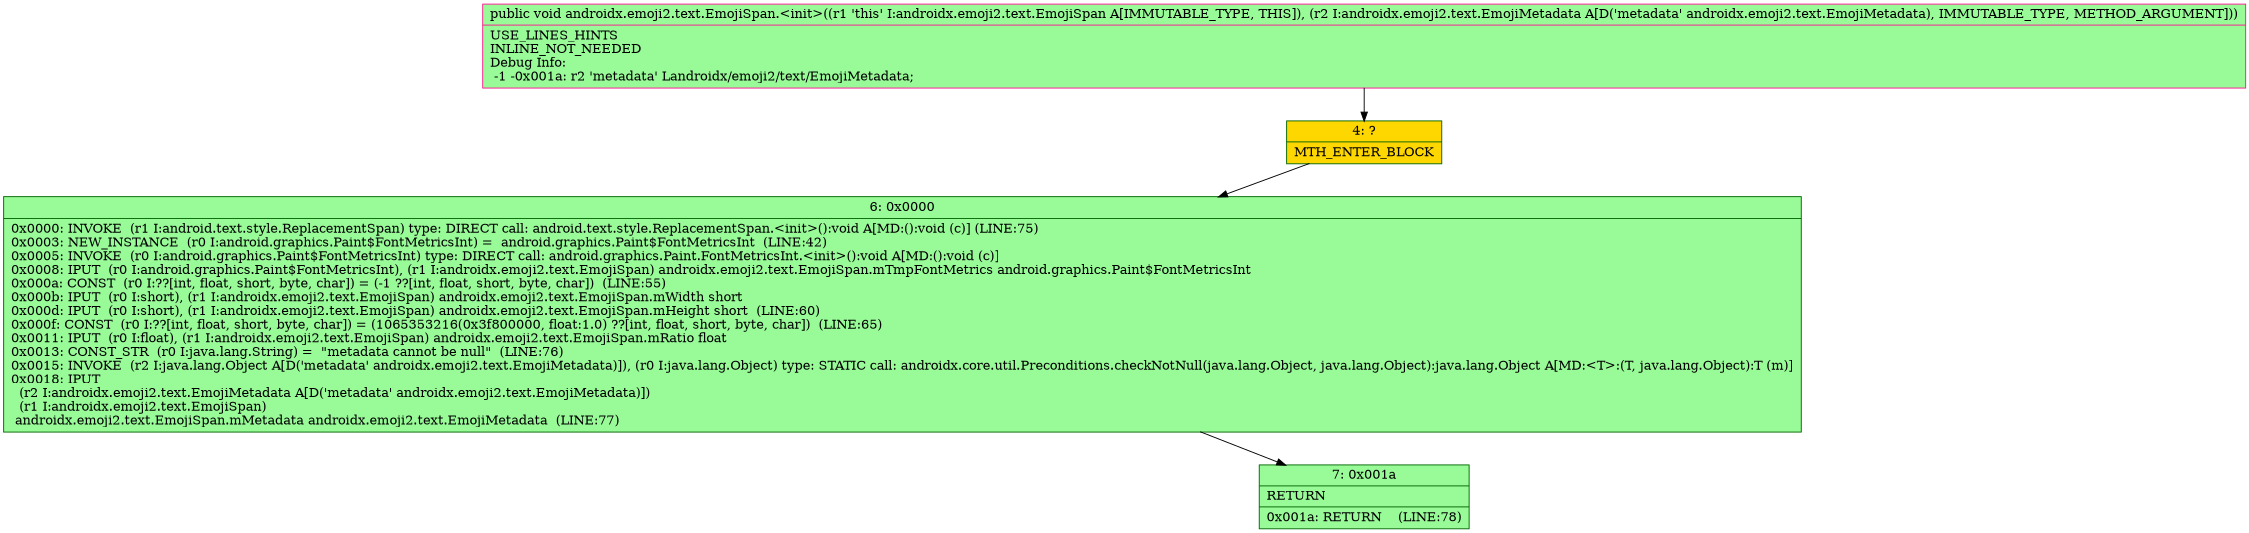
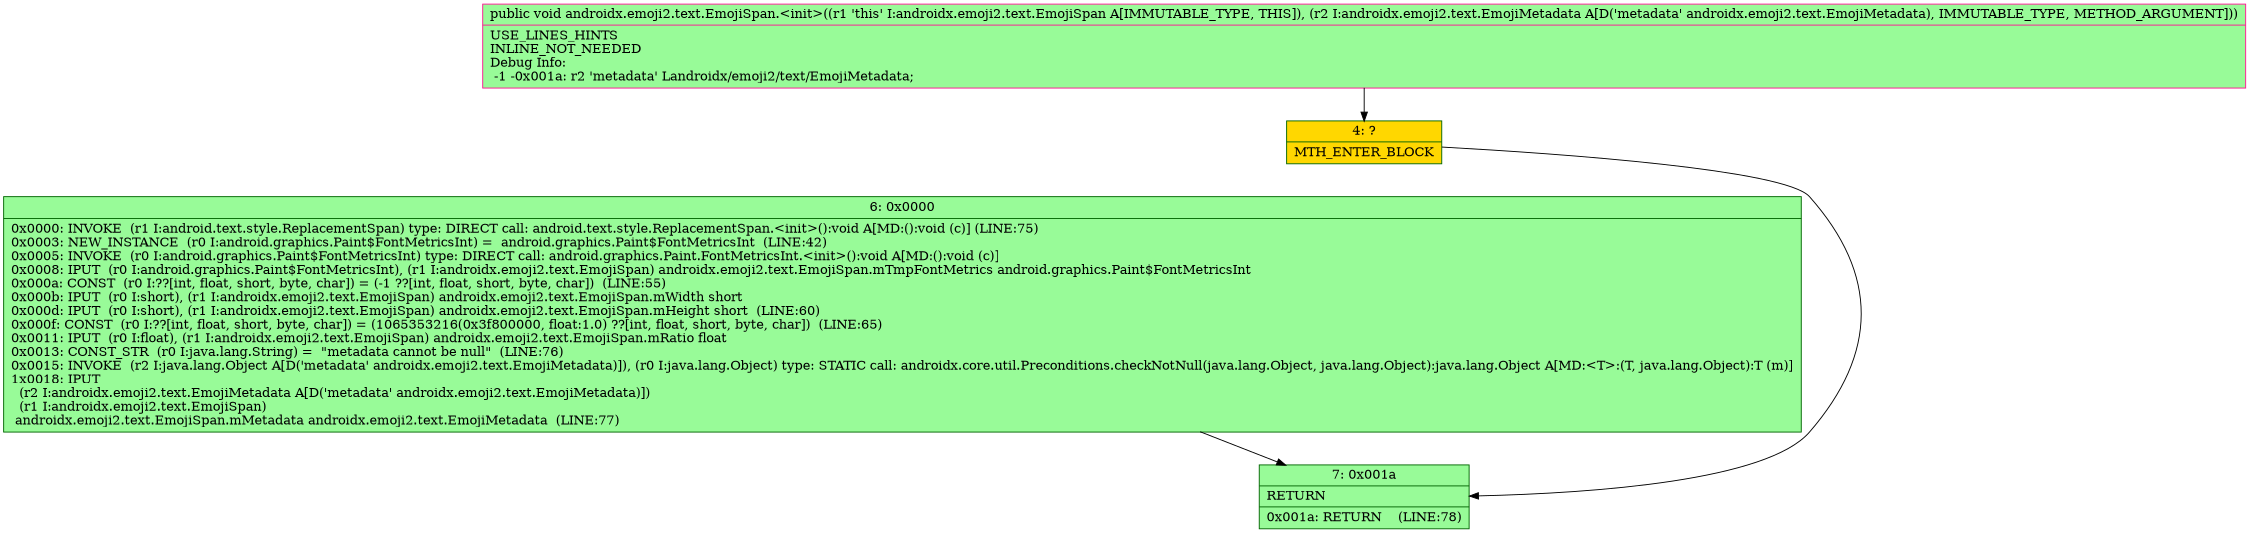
(1268, 179) -> (1860, 299)
(60, 380) -> (60, 380)
